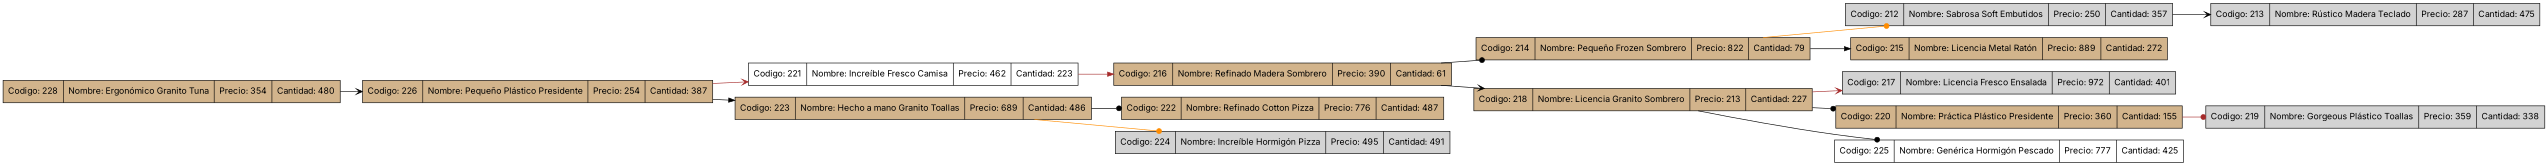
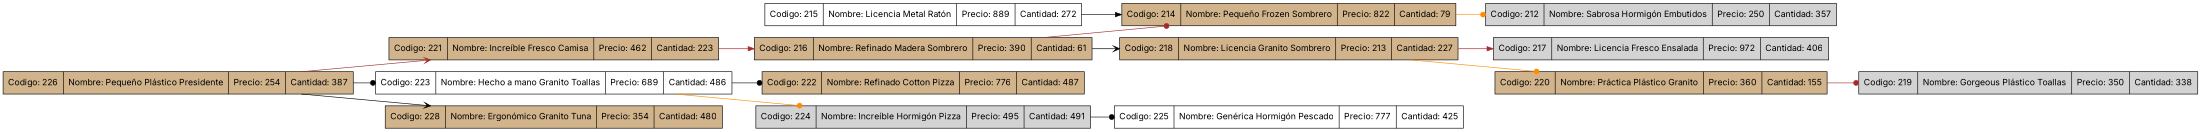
(1976, 14) -> (1628, 14)
(2375, 15) -> none
(1827, 49) -> (1098, 15)
(2009, 49) -> (923, 15)
(1460, 62) -> (1104, 32)
(913, 74) -> (554, 49)
(2142, 83) -> (1795, 48)
(1824, 91) -> (1473, 49)
(348, 92) -> (363, 100)
(721, 100) -> (362, 83)
(913, 108) -> (554, 83)
(1821, 108) -> (1472, 66)
(1977, 117) -> (1629, 83)
(2448, 117) -> (2101, 83)
(1786, 127) -> (1100, 117)
